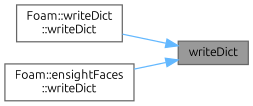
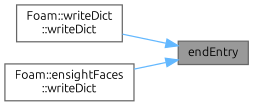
(213, 53) -> (213, 53)
